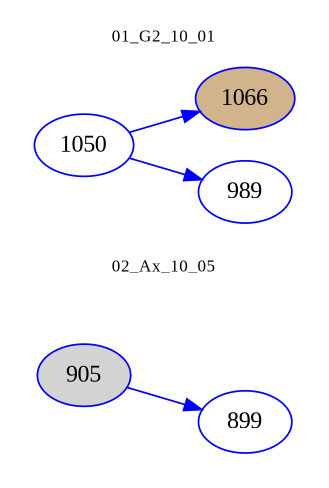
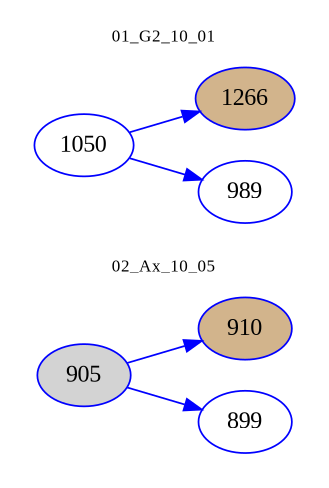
(245, 99) -> (245, 99)
none -> (245, 329)
